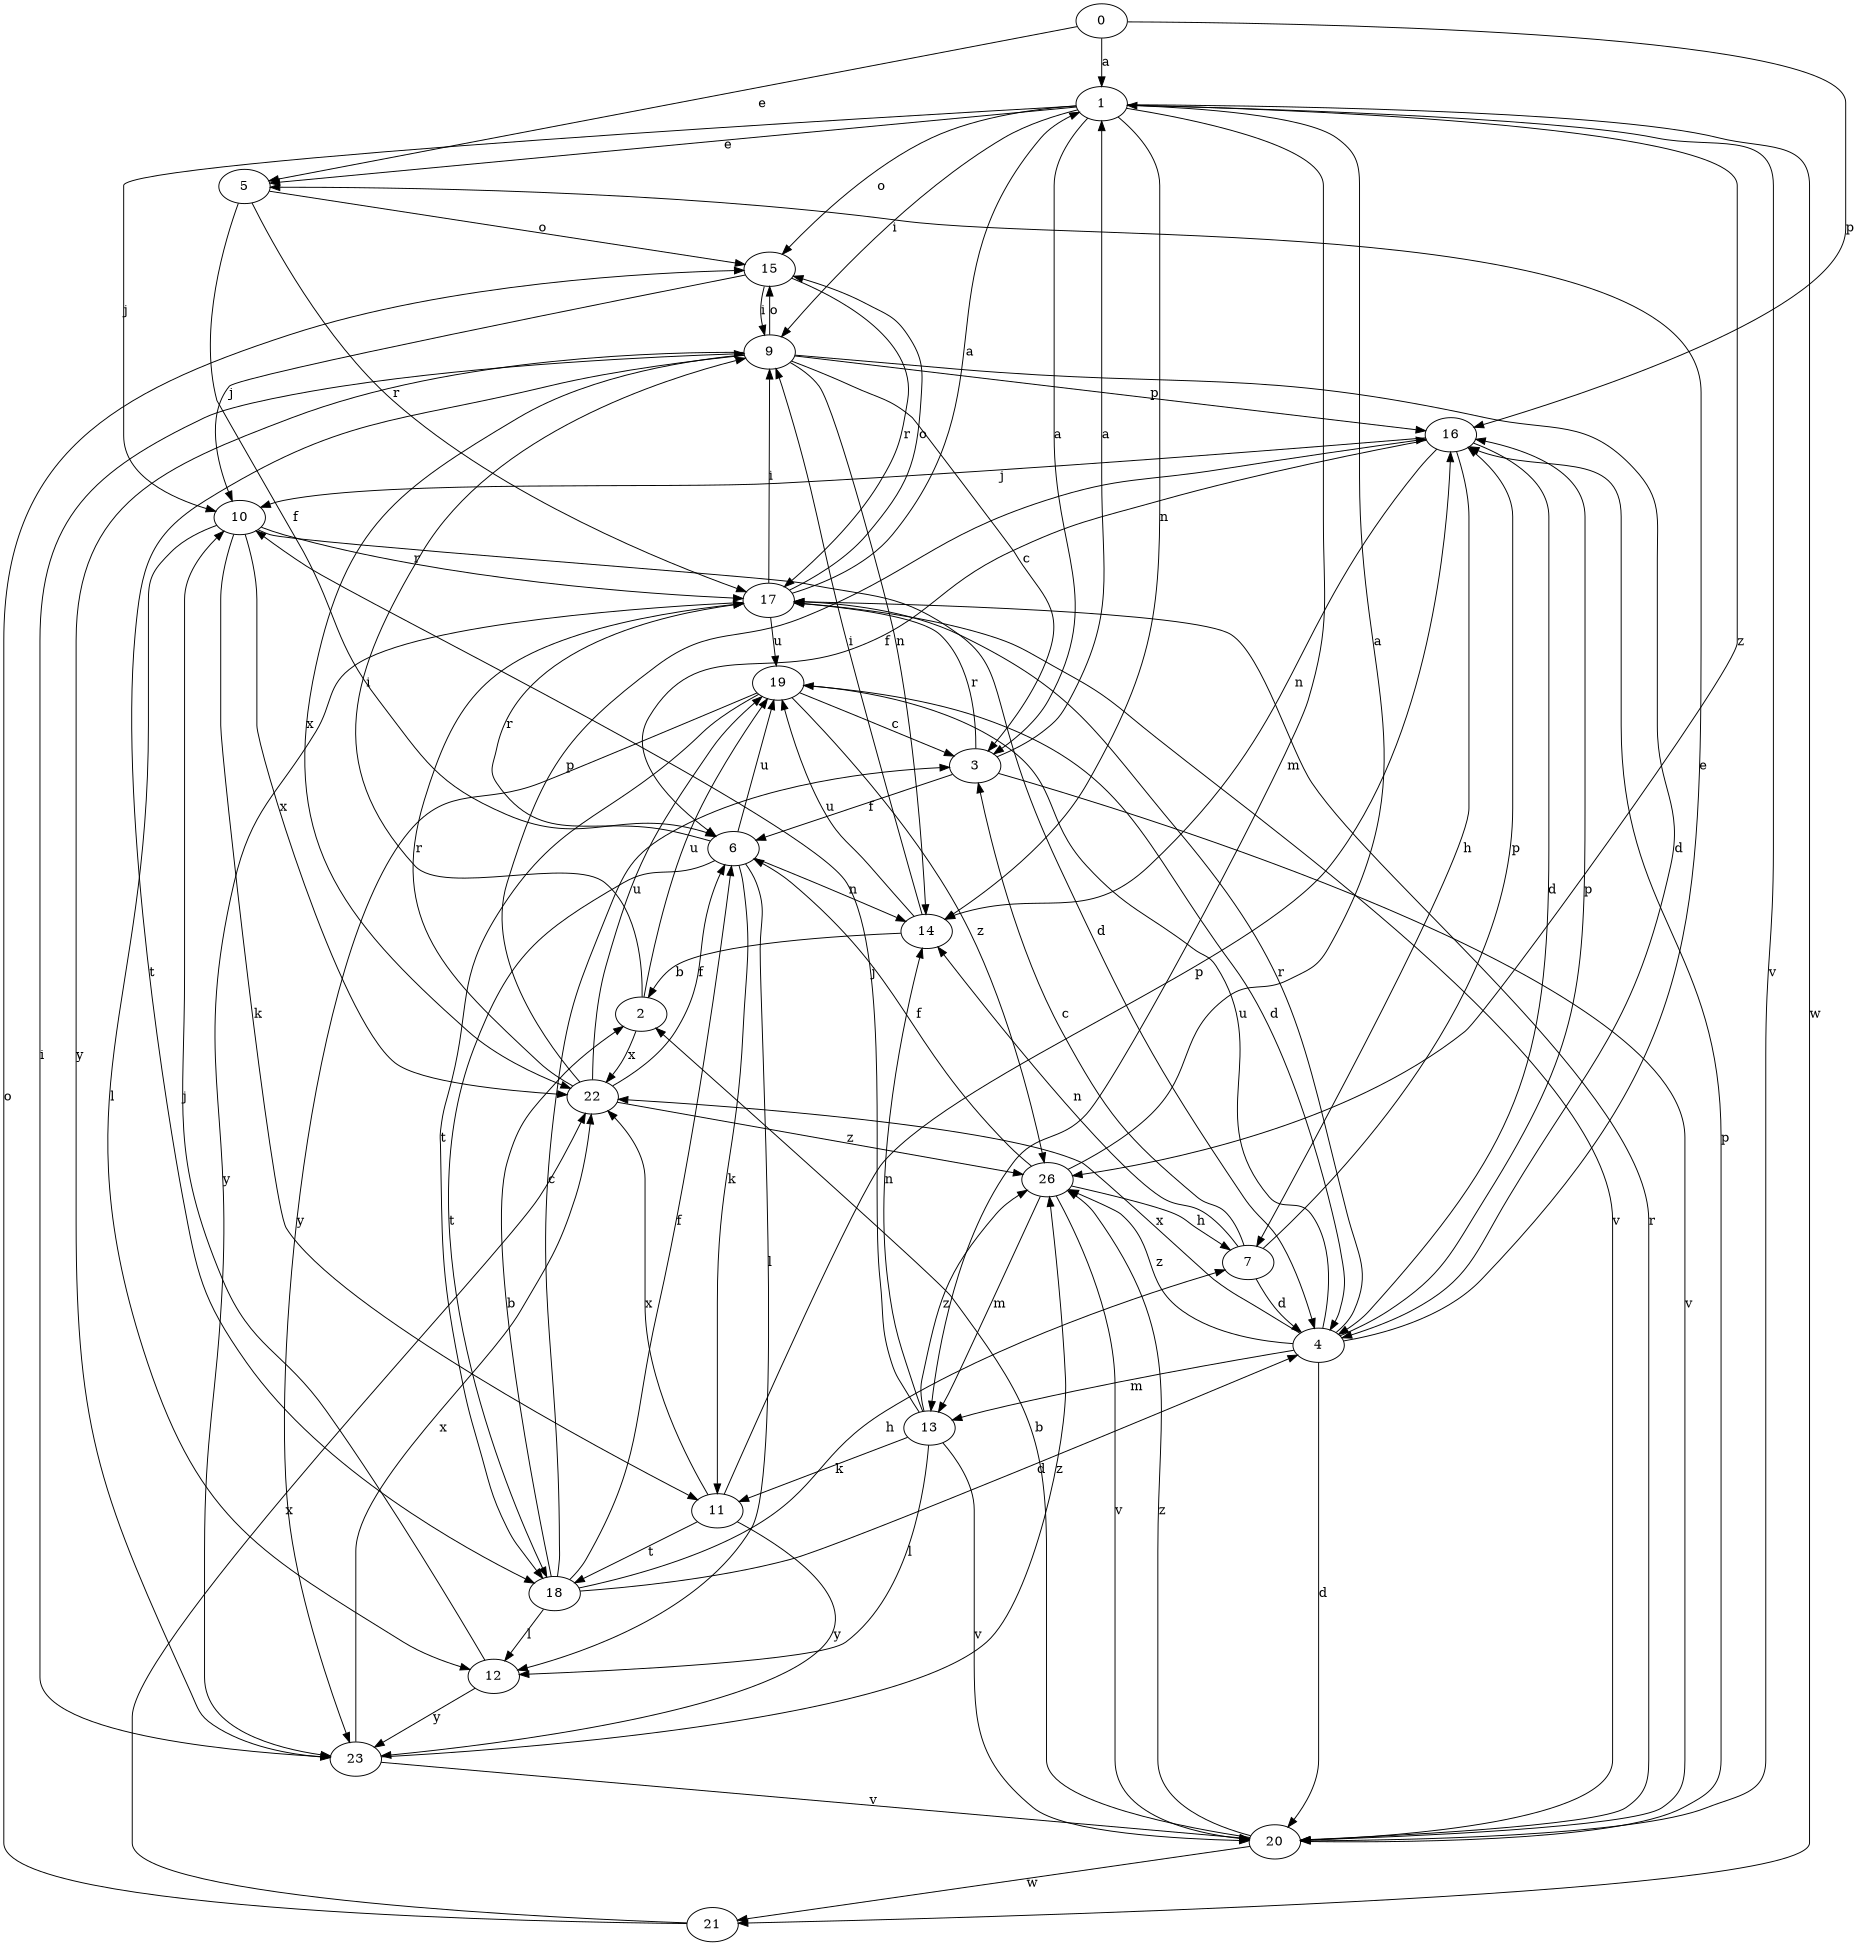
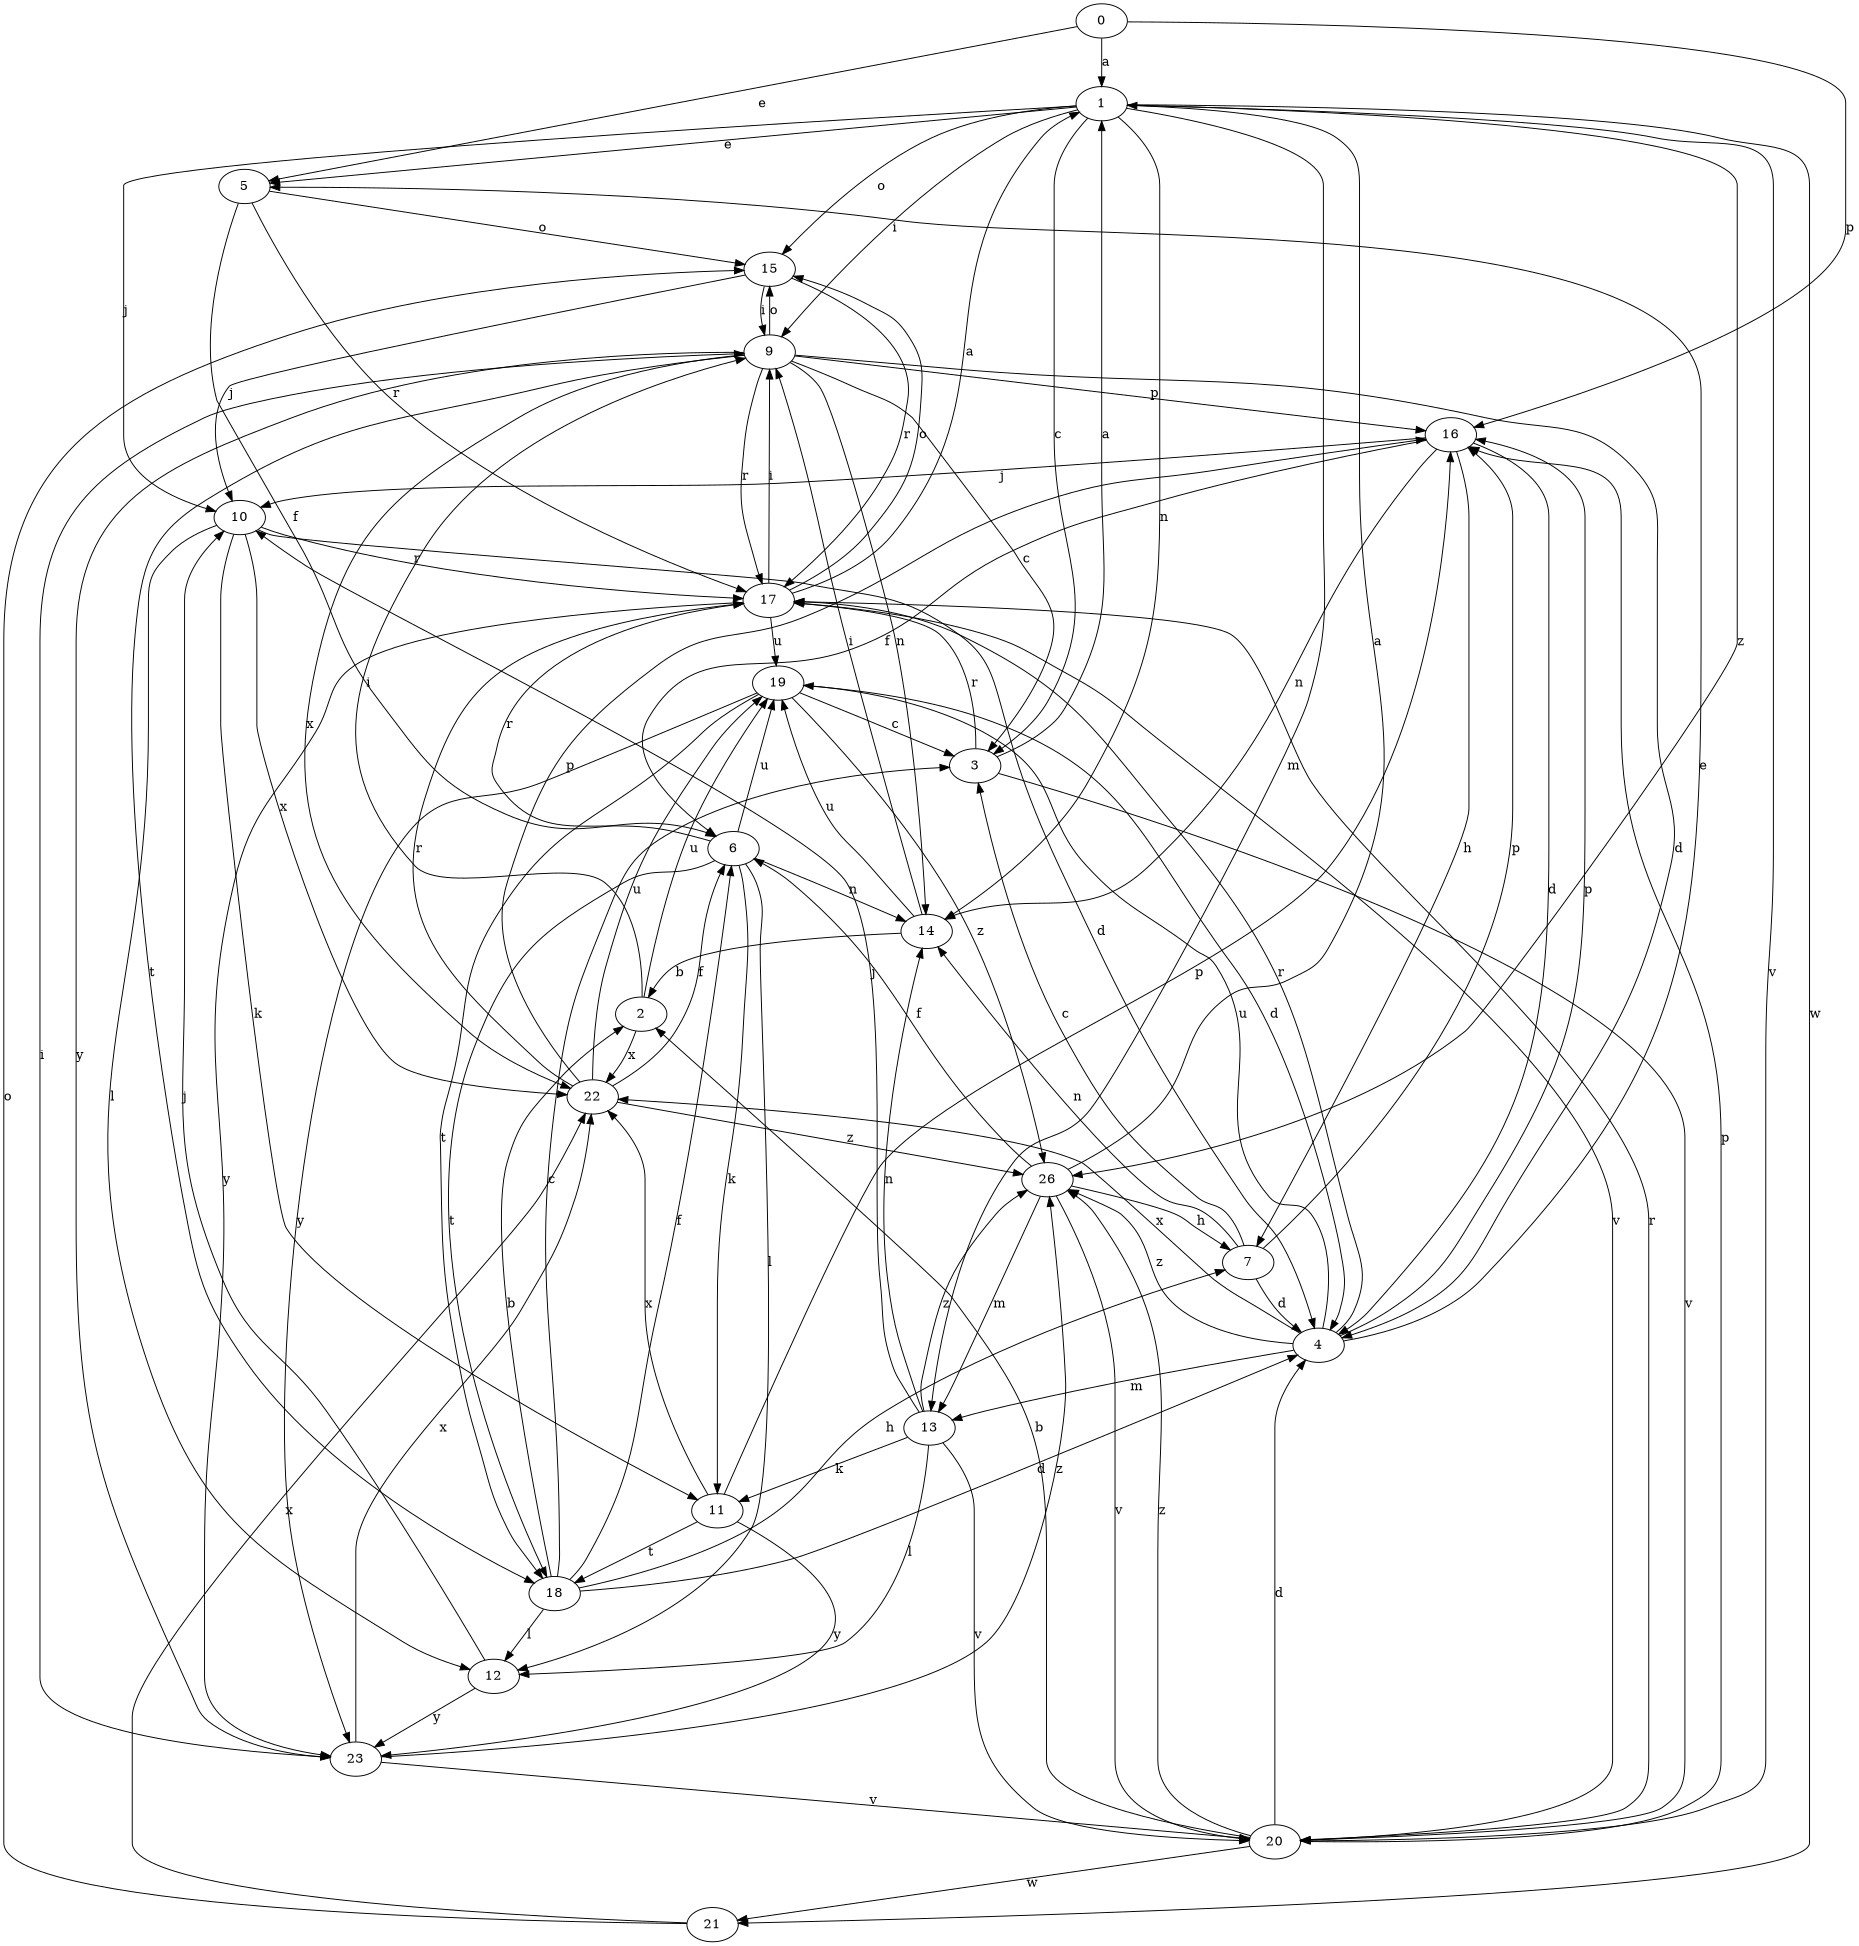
(1058, 435) -> (1058, 435)
none -> (742, 471)
(859, 806) -> none
(1319, 1594) -> (1275, 1593)
